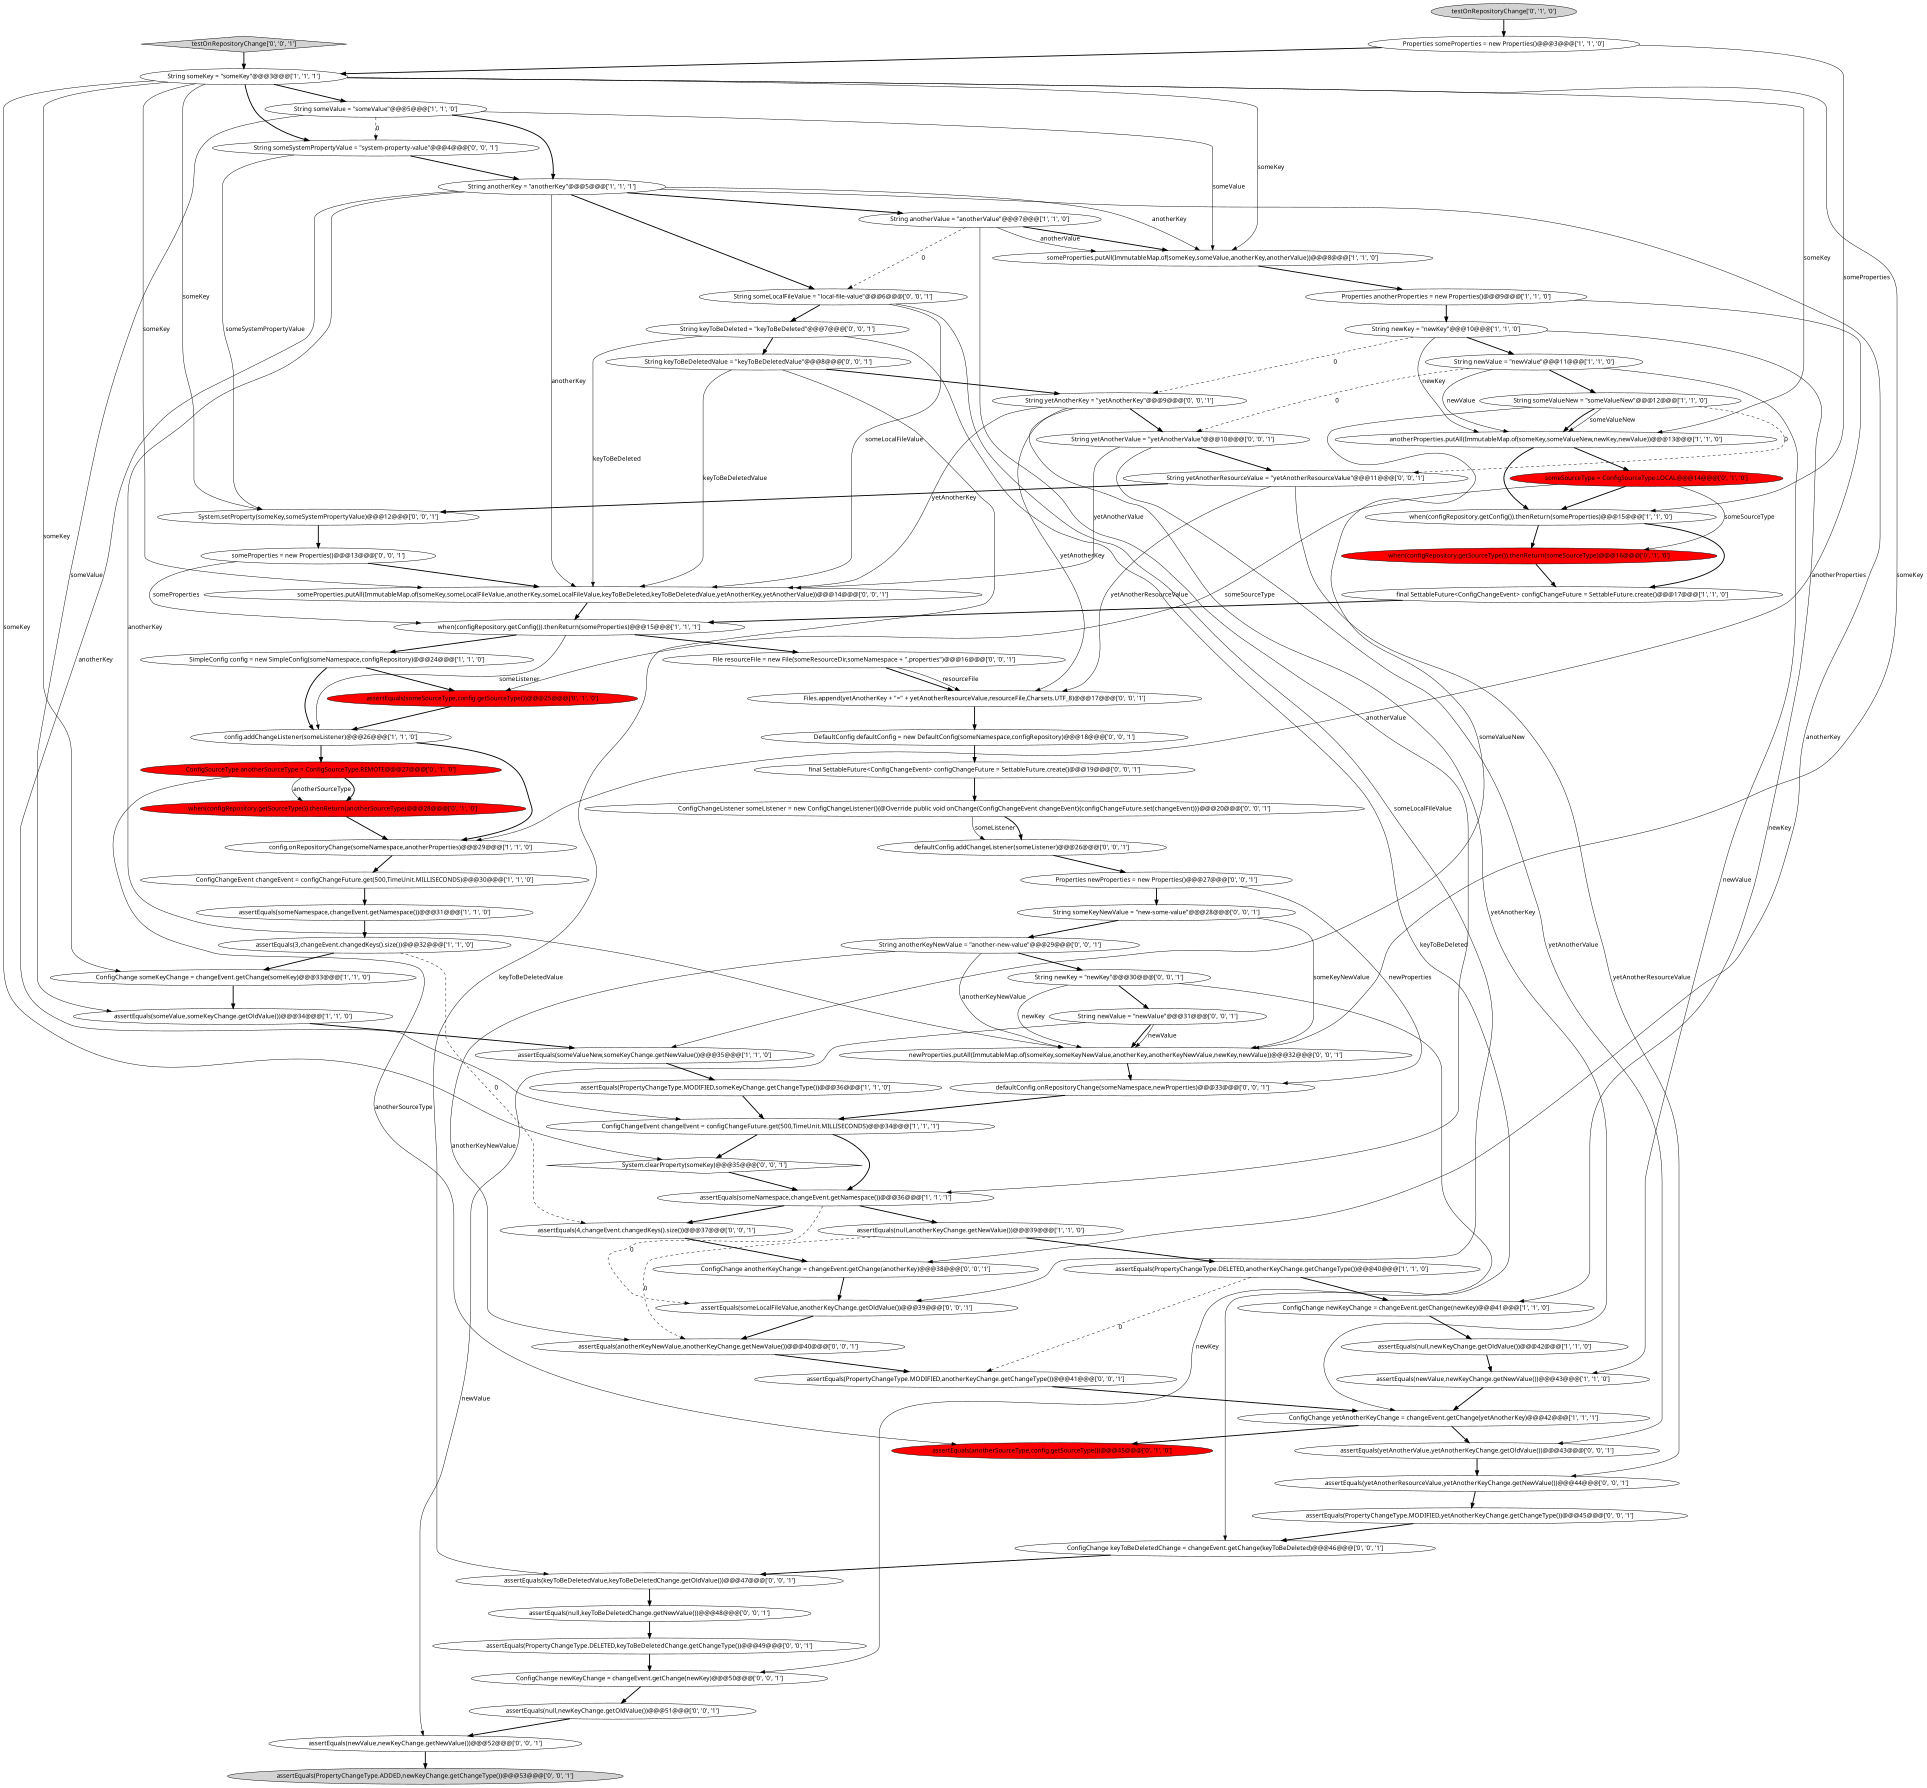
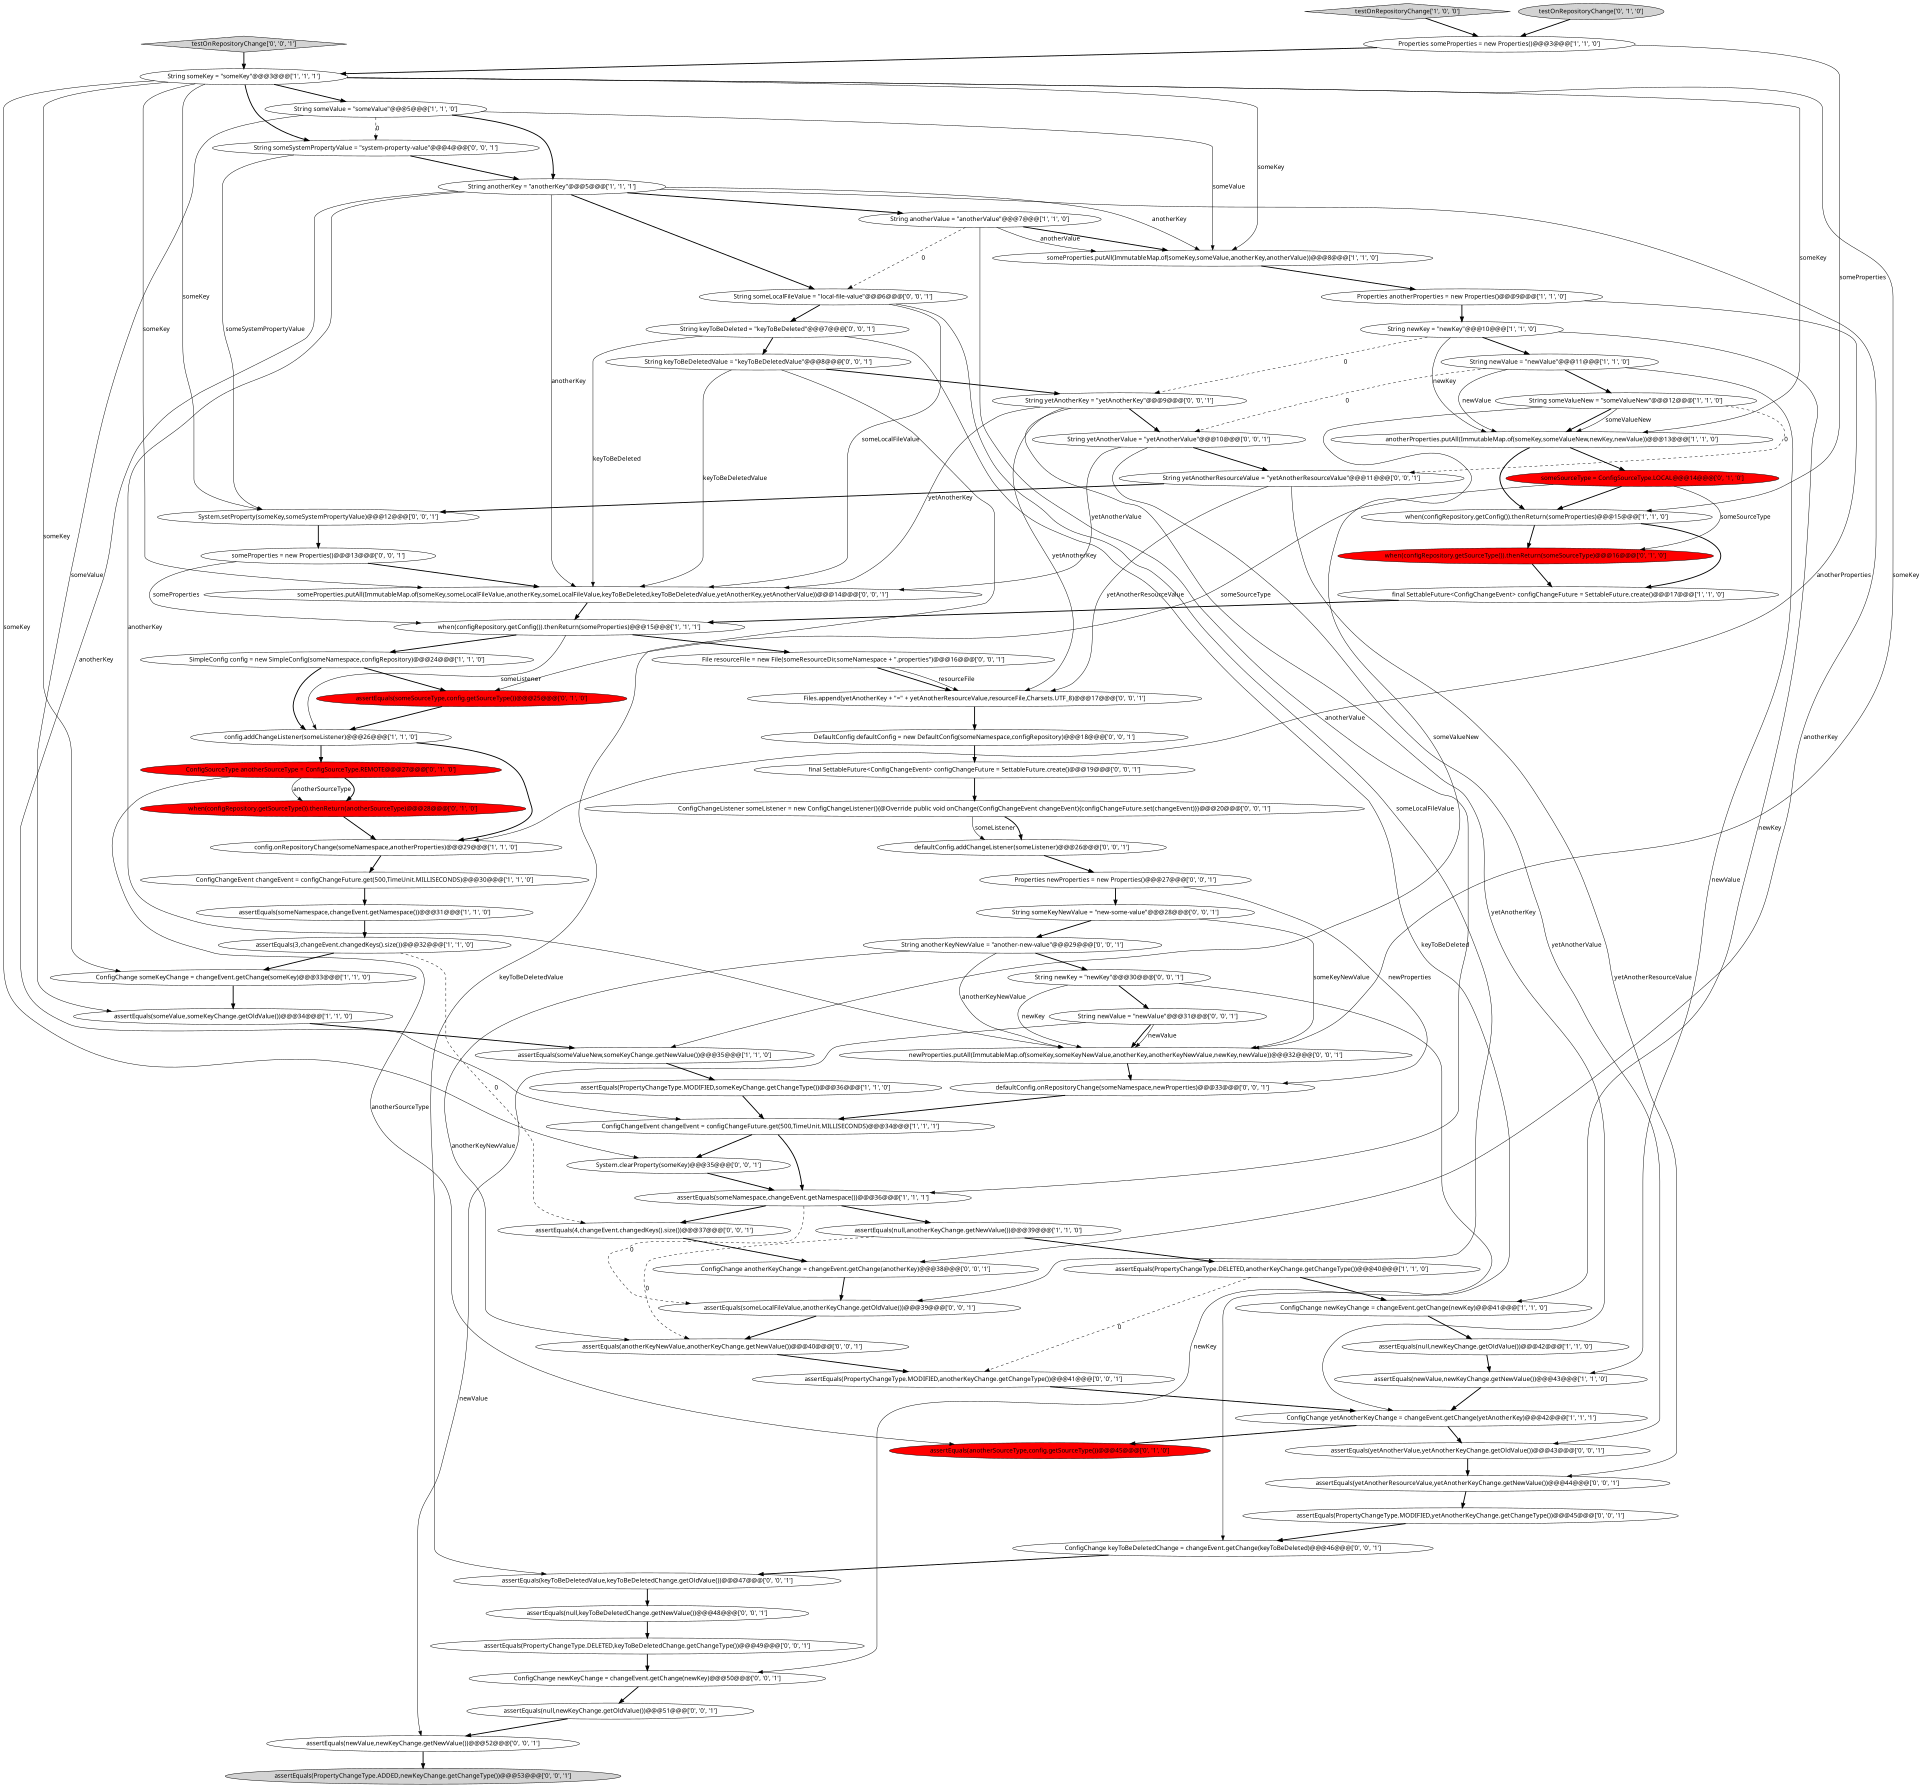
none -> (1407, 12)
(704, 1165) -> (679, 1165)
